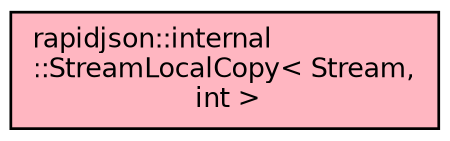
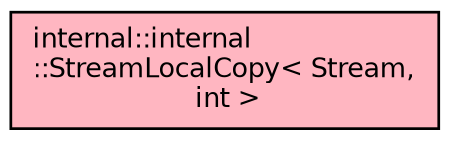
(225, 70) -> (225, 70)
